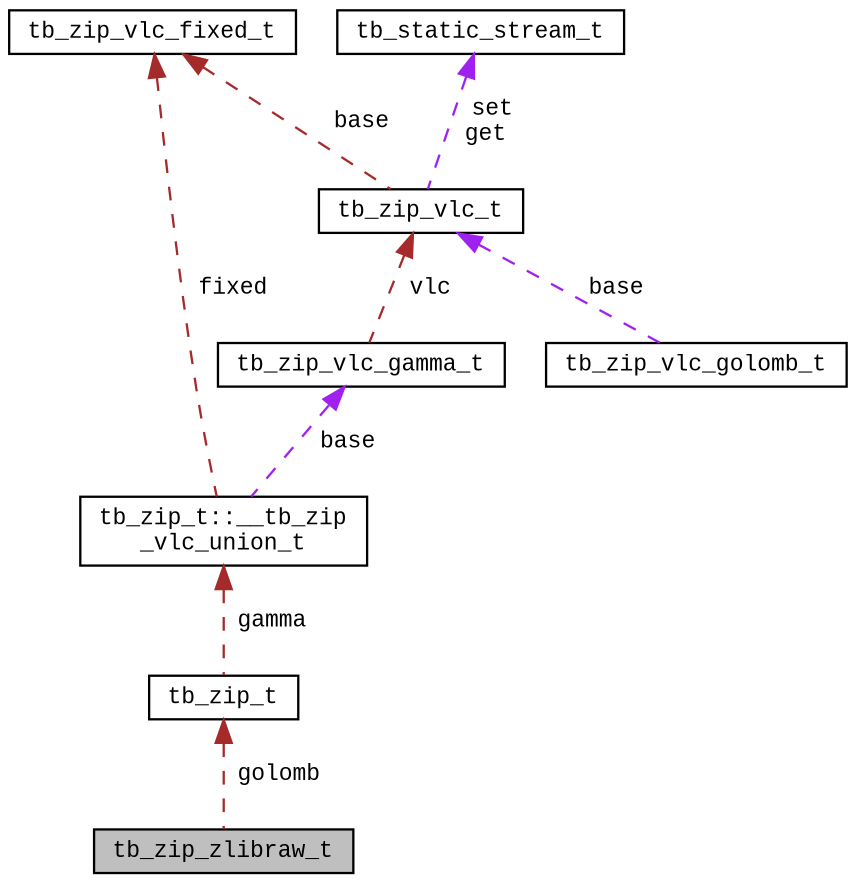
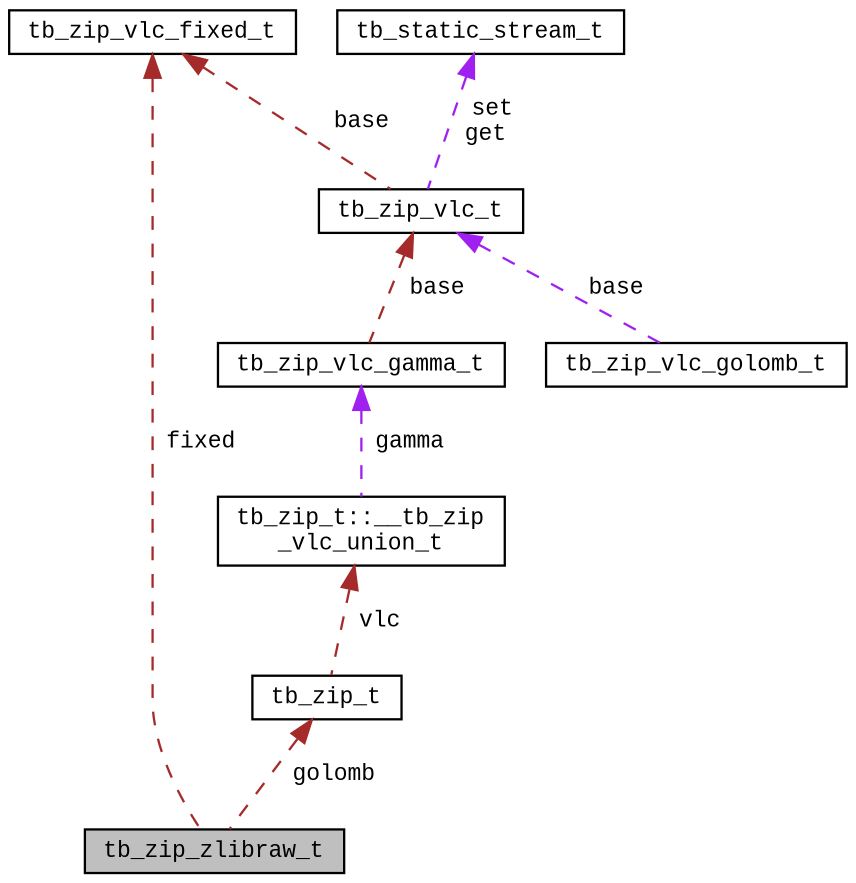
(182, 288) -> (153, 459)
(424, 288) -> (431, 288)
(342, 442) -> (404, 442)
(266, 621) -> (374, 621)
